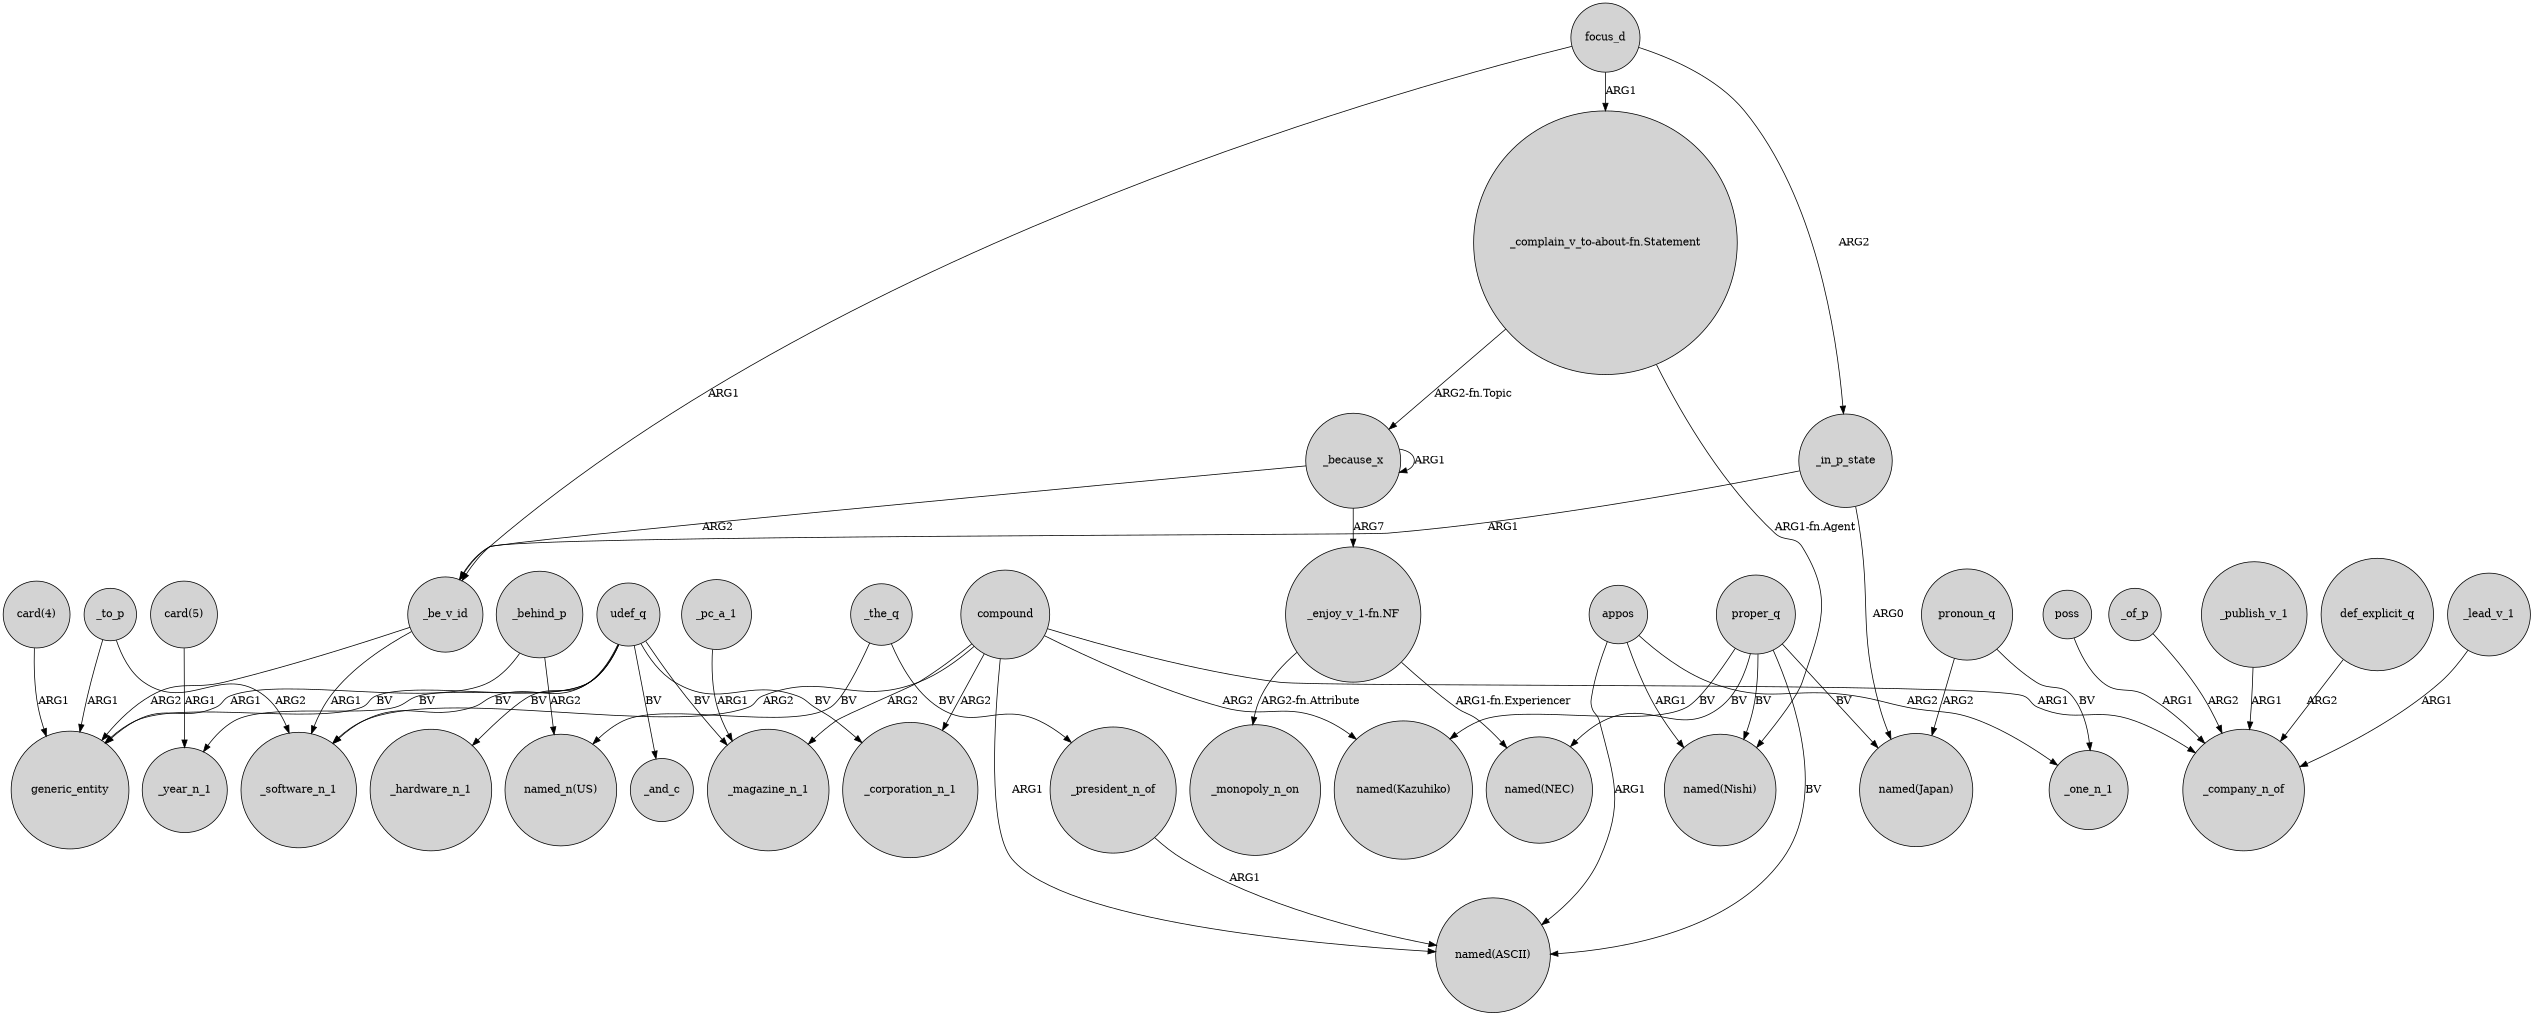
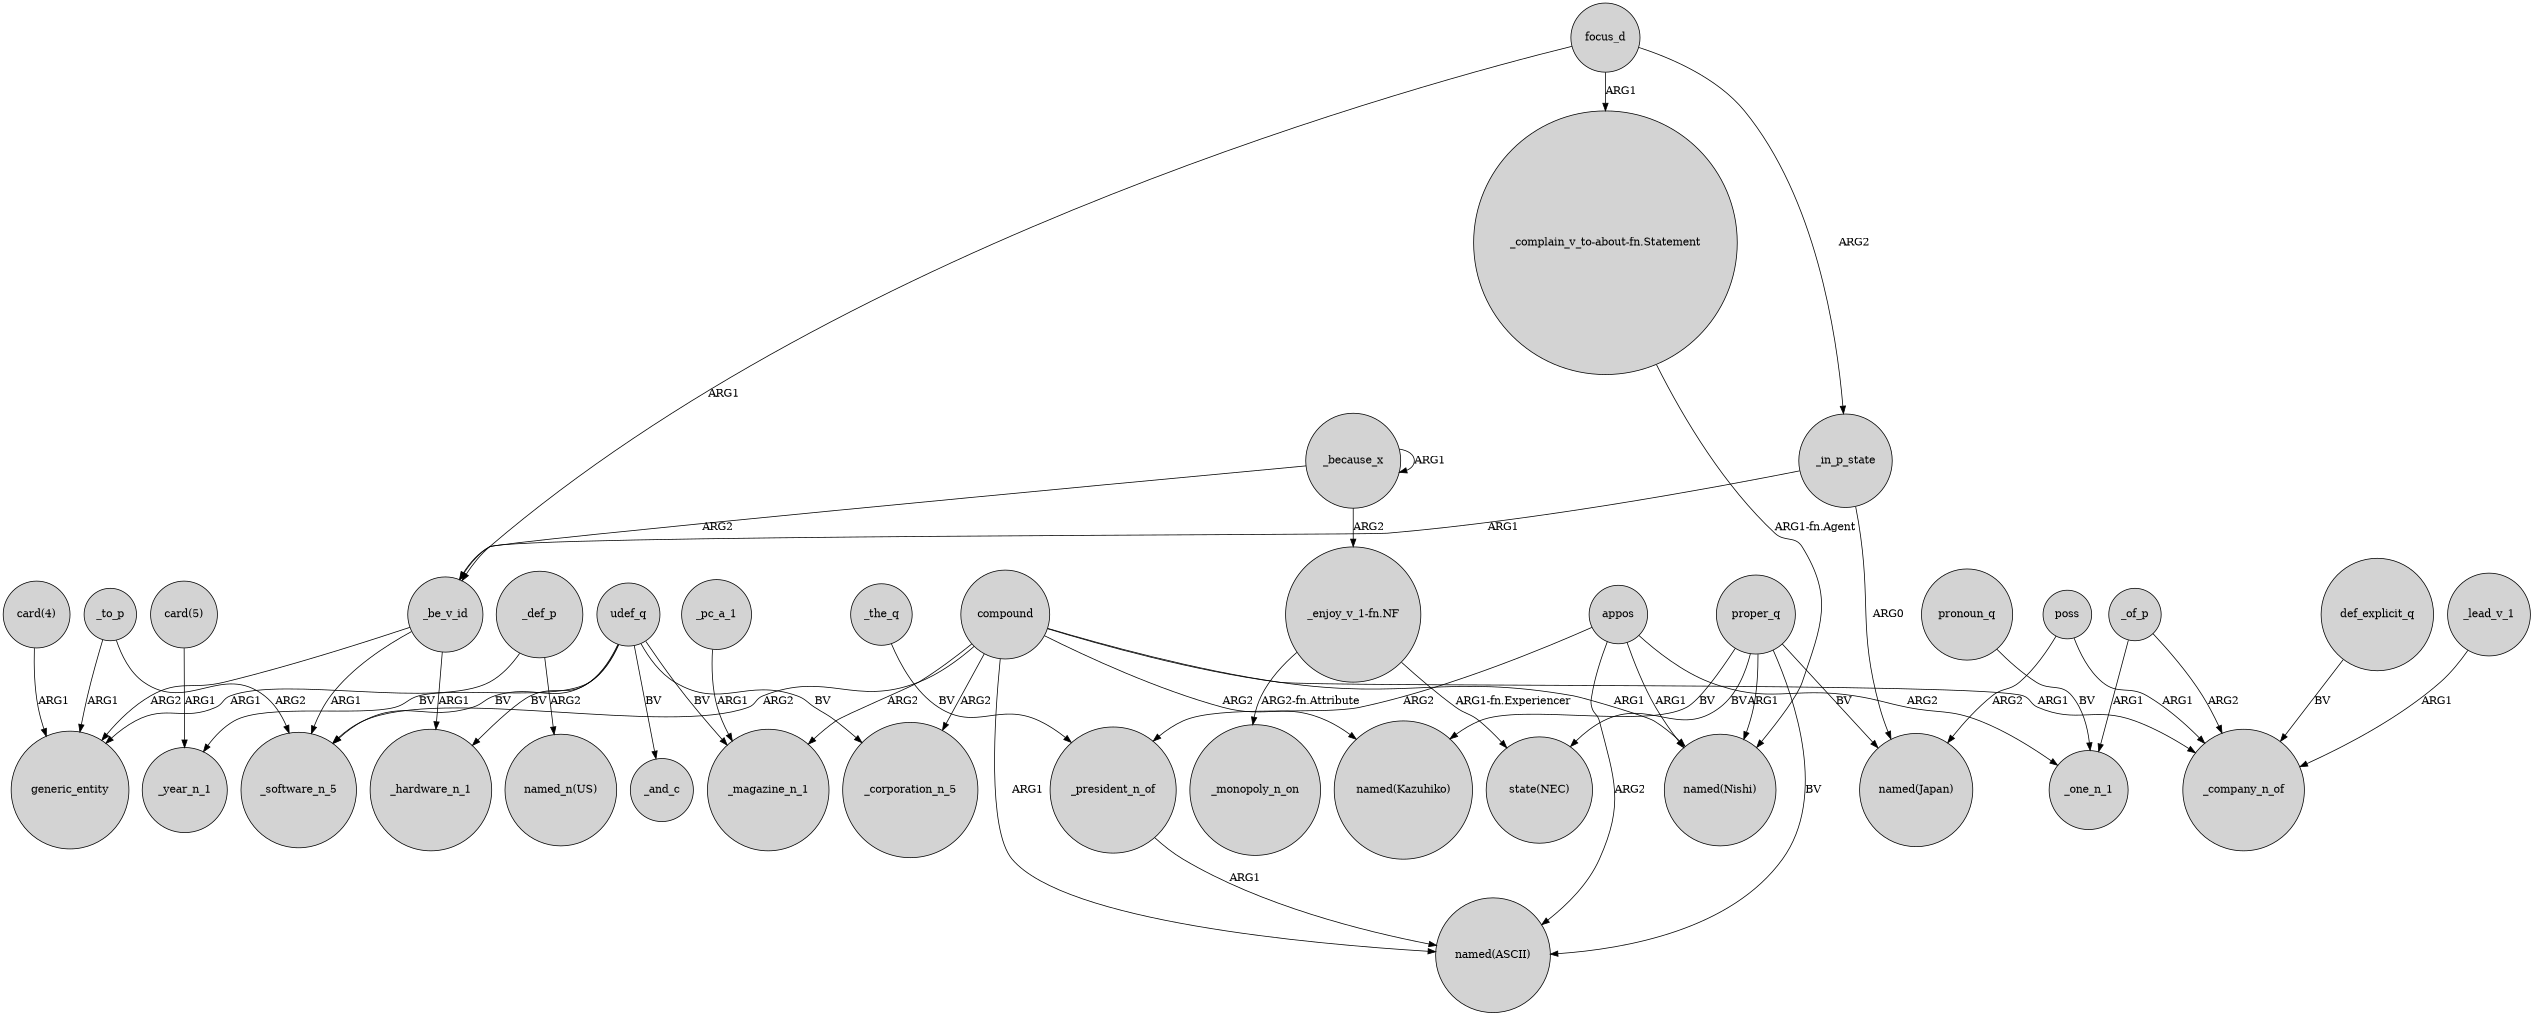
(1450, 377) -> none
(1369, 528) -> (1369, 528)
(540, 615) -> (540, 615)
(2254, 615) -> none
none -> (439, 687)
none -> (1366, 689)
(1944, 695) -> (2007, 689)
none -> (2114, 695)
(371, 699) -> none
(1763, 702) -> (1763, 702)
(2322, 702) -> (2322, 702)
none -> (1379, 703)
(750, 717) -> none
(299, 790) -> (299, 790)
(910, 790) -> (910, 790)
(1539, 790) -> (1539, 790)
(1630, 790) -> (1630, 790)
